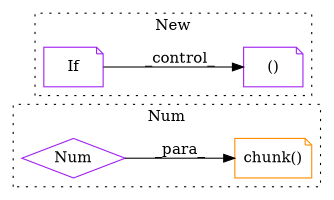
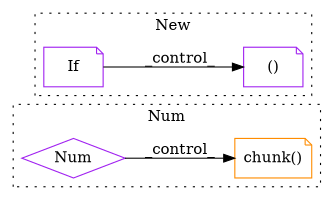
(180, 150) -> (180, 150)
